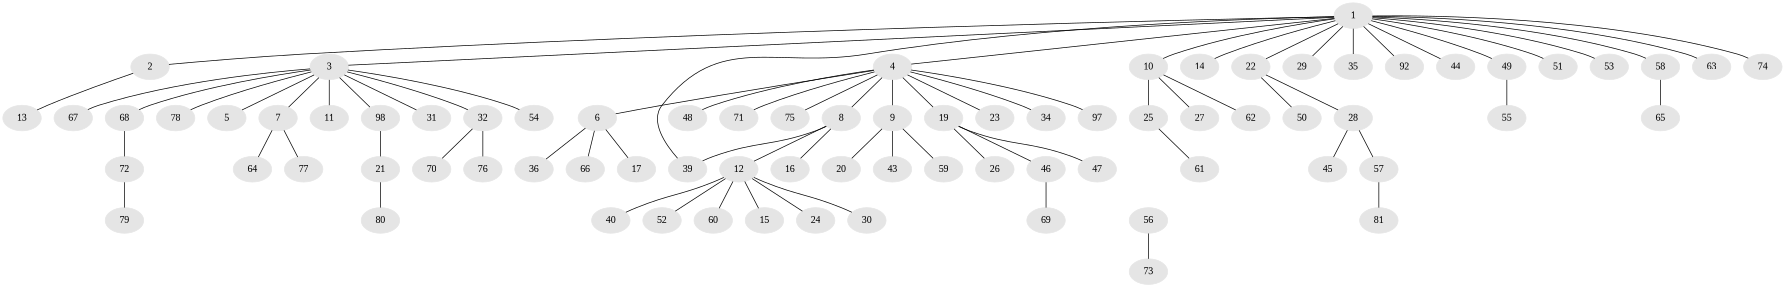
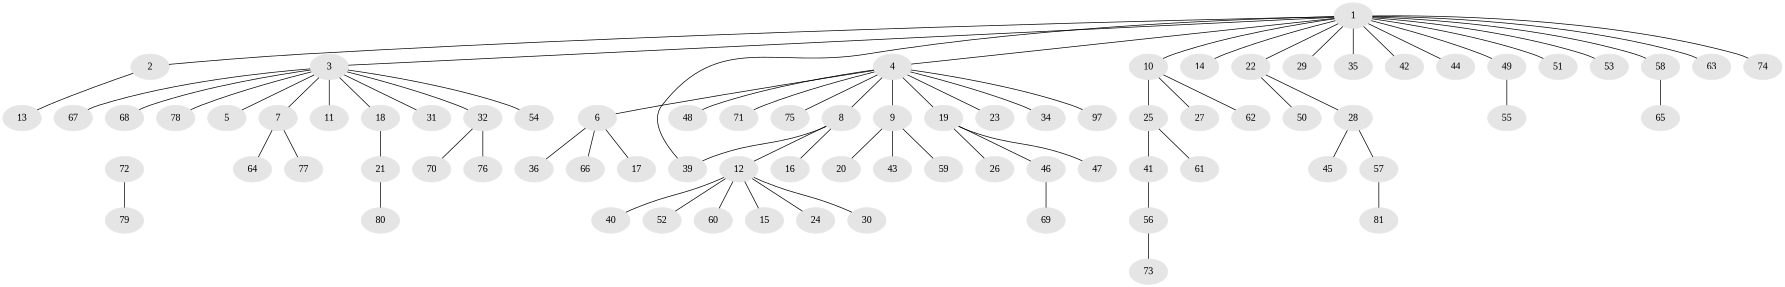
(1404, 67) -> (1404, 67)
(380, 118) -> (380, 118)
(124, 144) -> none
none -> (1148, 169)
